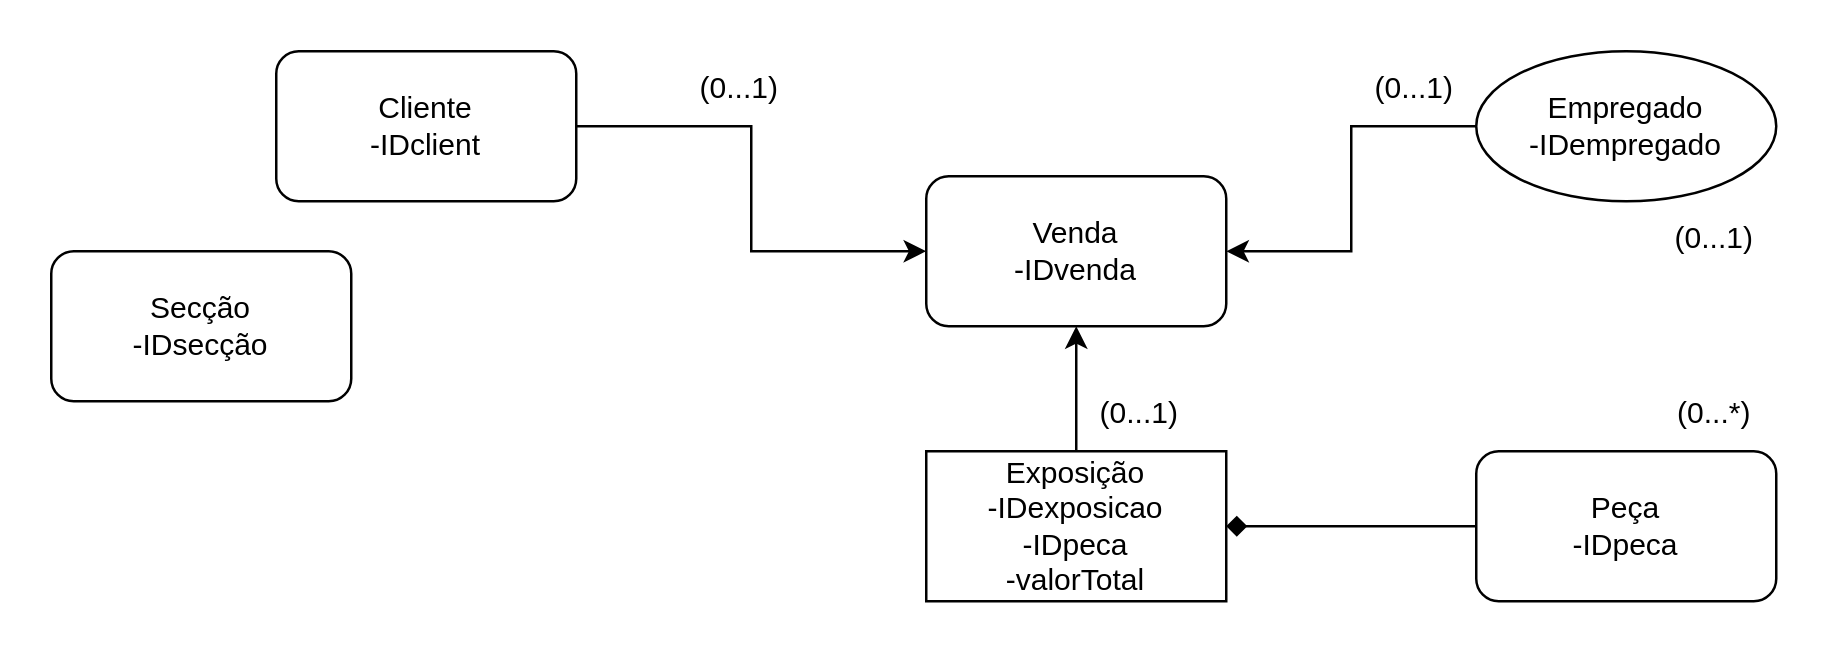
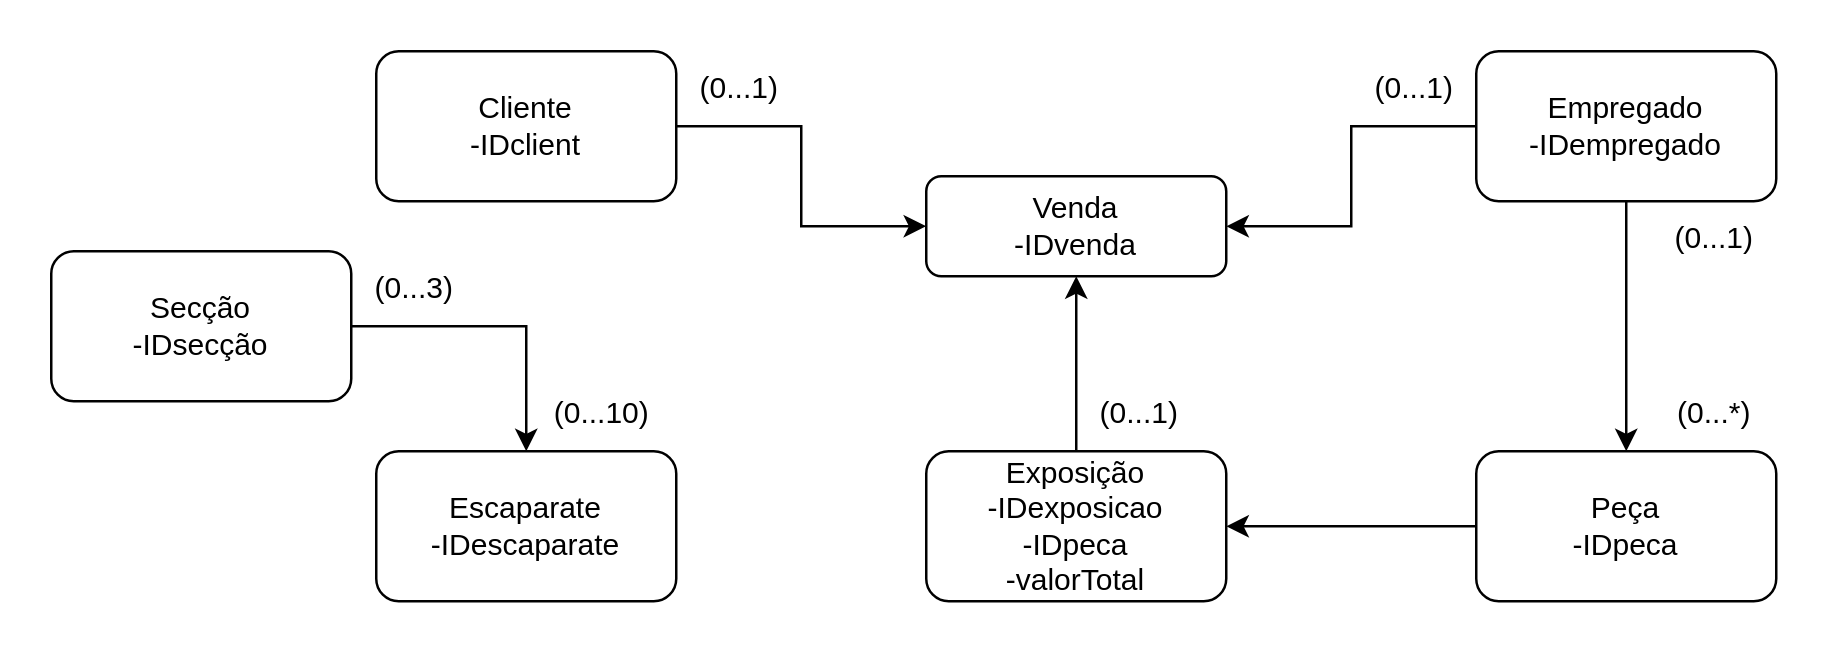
(426, 126) -> (526, 126)
(1626, 126) -> (1626, 126)
(1076, 251) -> (1076, 226)
none -> (414, 289)
none -> (1626, 318)
none -> (493, 326)
none -> (601, 414)
none -> (526, 526)
(1076, 526) -> (1076, 526)
(1247, 526) -> (1245, 526)
